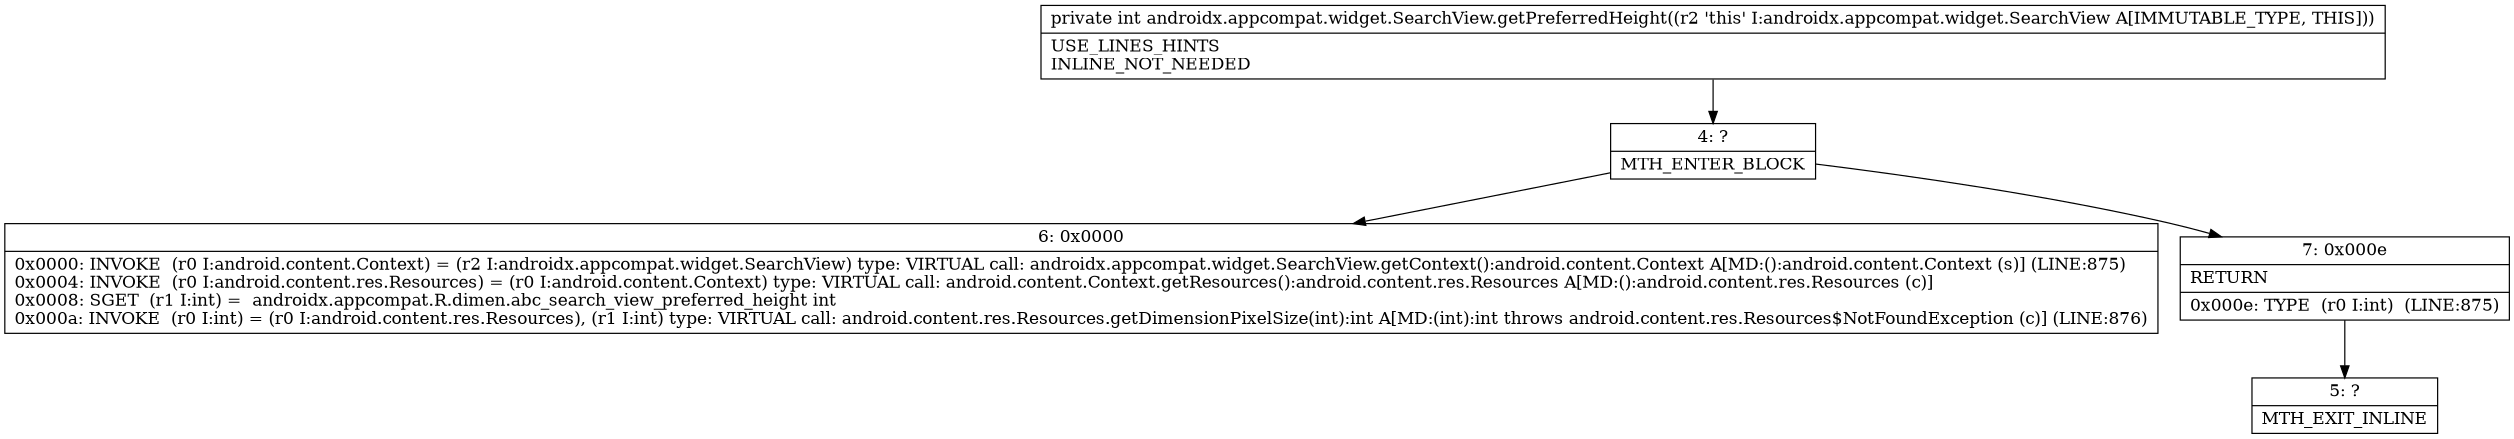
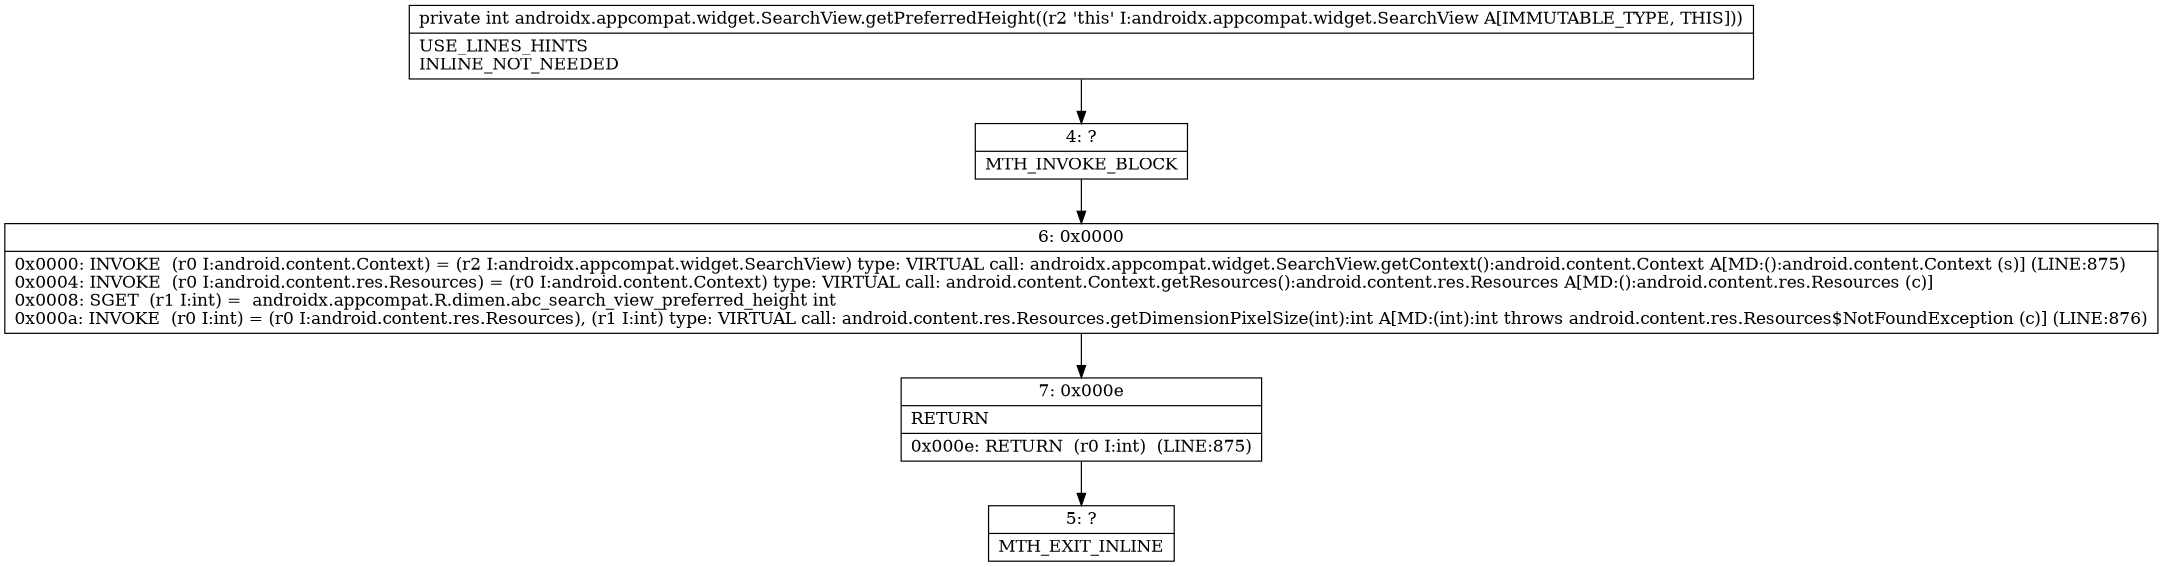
(1713, 165) -> (1081, 165)
(2014, 193) -> (1081, 349)
(2345, 306) -> (1081, 447)
